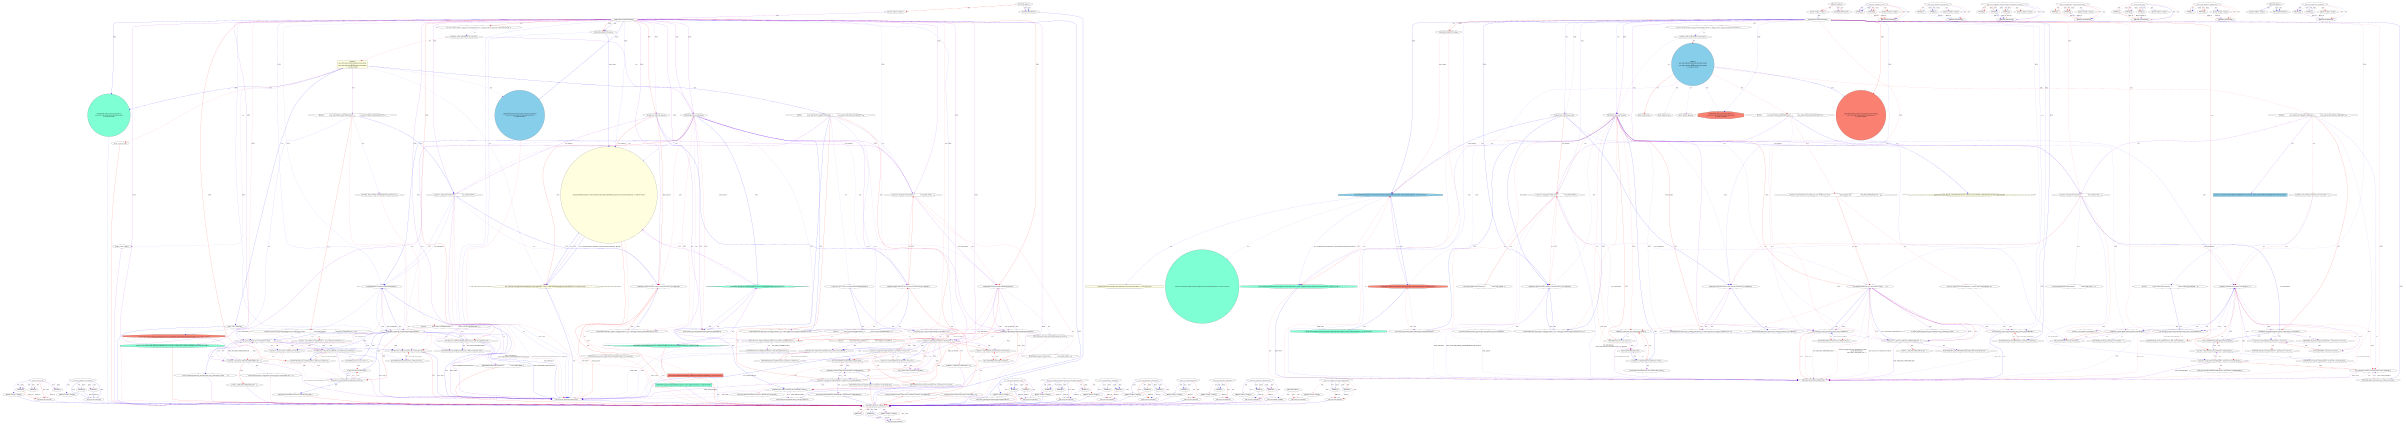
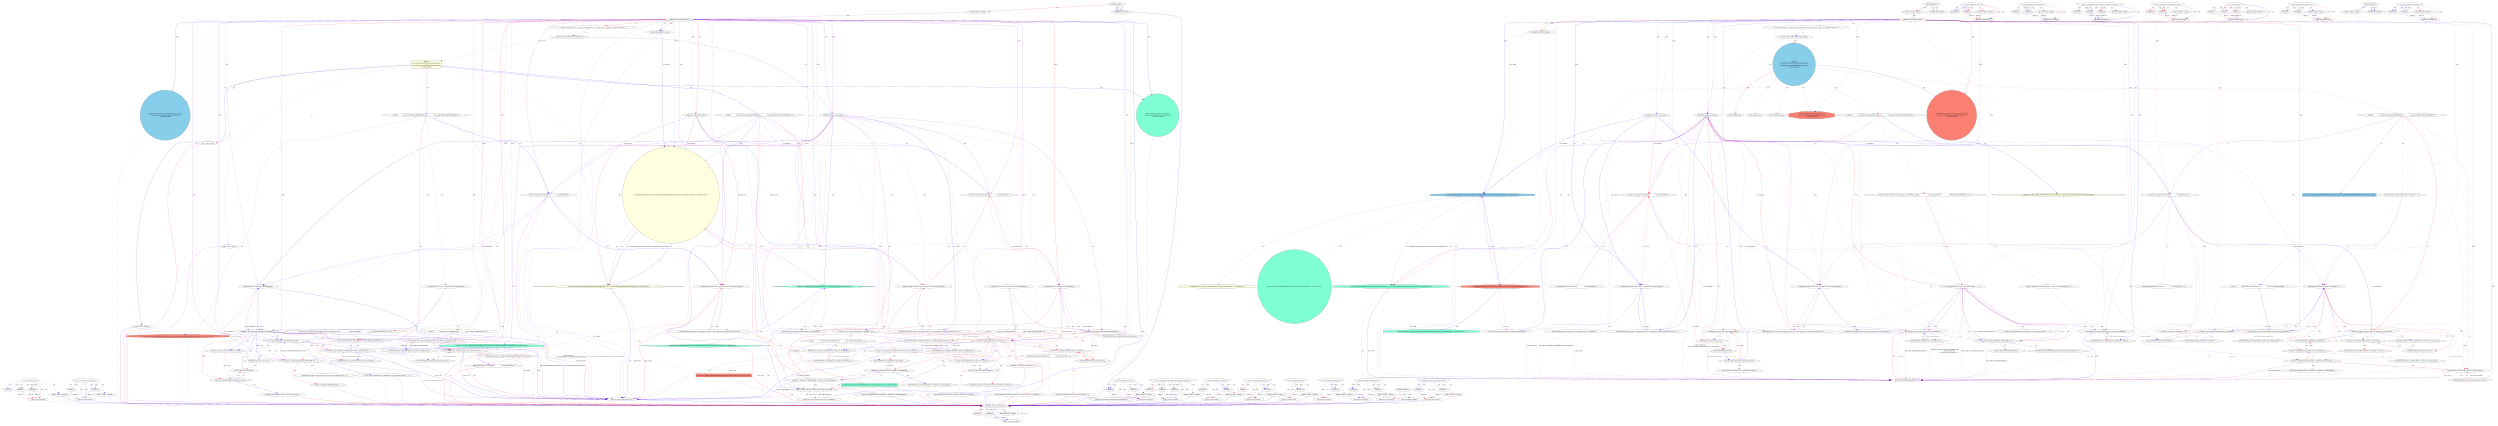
none -> (369, 329)
